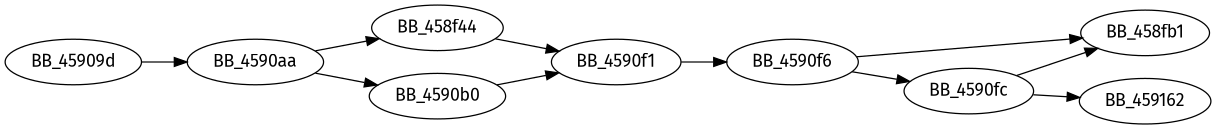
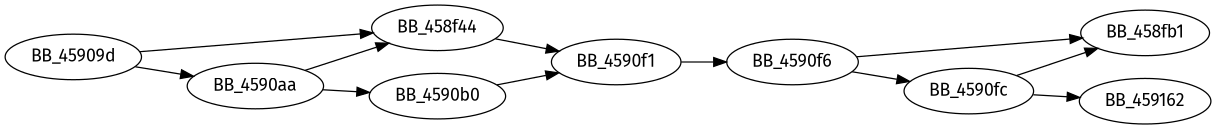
none -> (250, 43)
